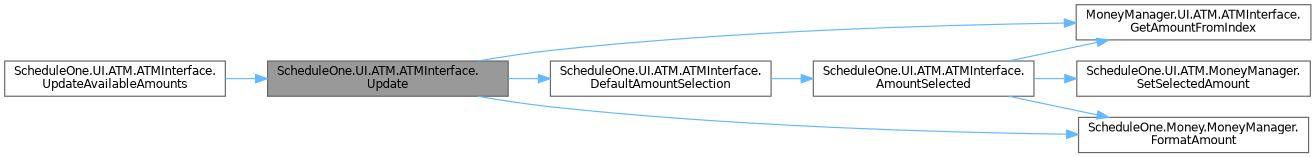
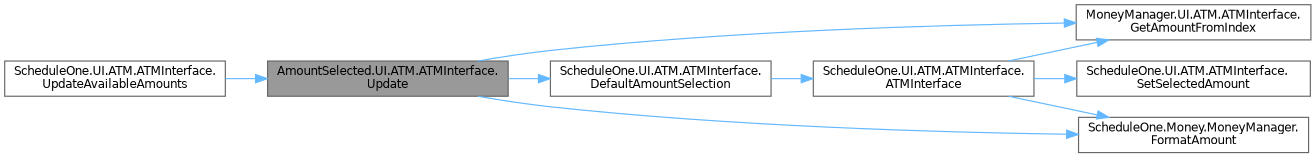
(388, 79) -> (388, 79)
(924, 79) -> (924, 79)
(1194, 79) -> (1194, 79)
